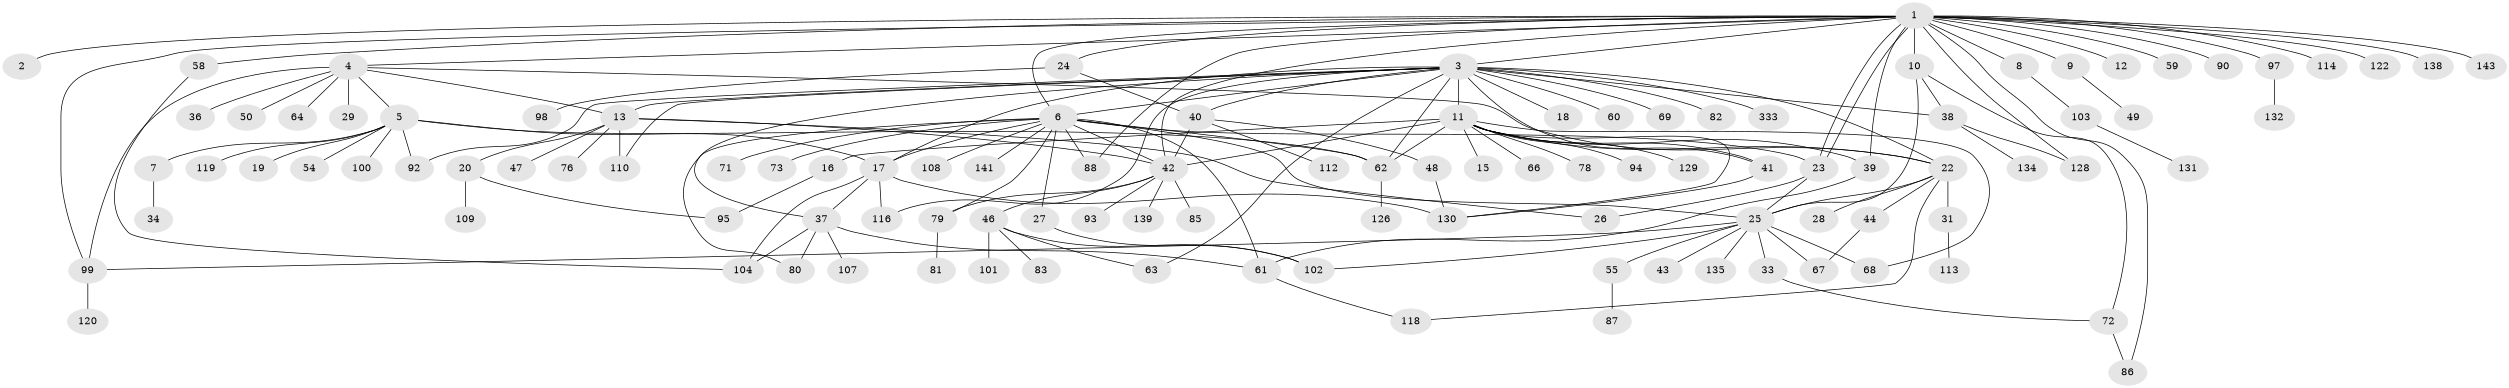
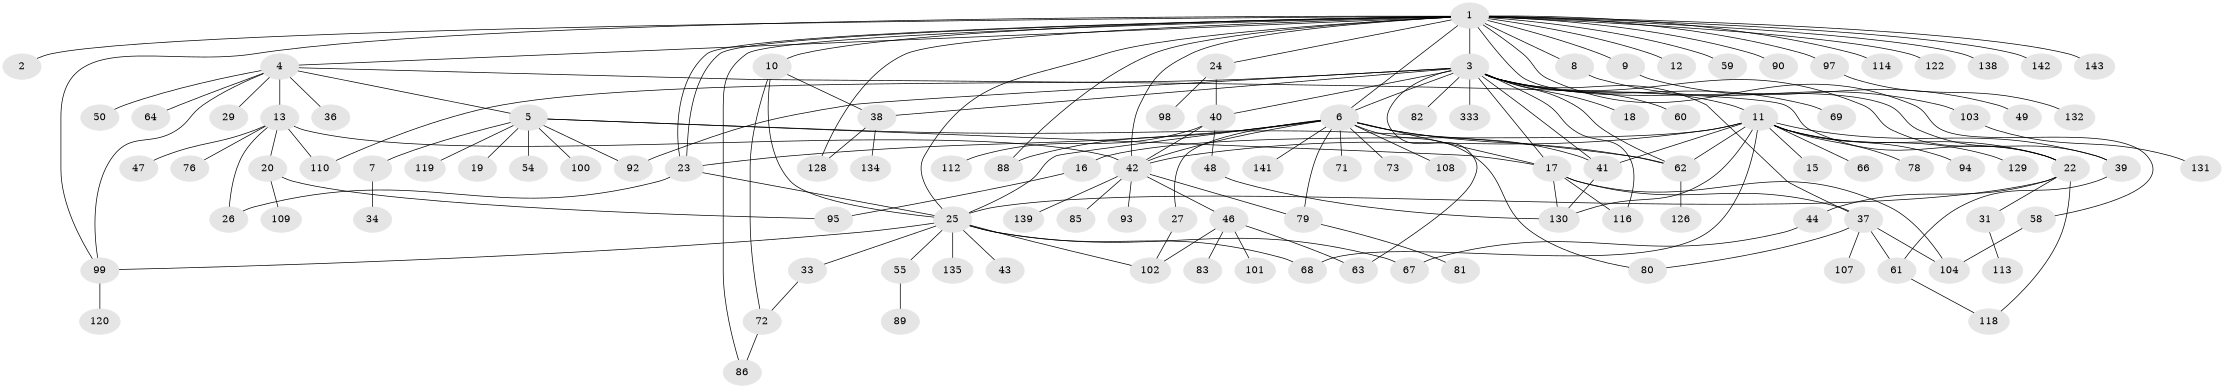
none -> (1141, 46)
none -> (2041, 67)
(1037, 84) -> none
(1207, 167) -> (1473, 139)
(1819, 220) -> none
(1612, 322) -> (900, 322)
